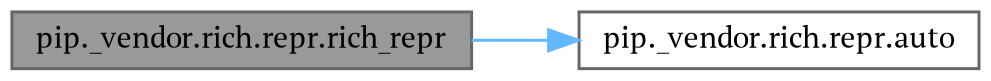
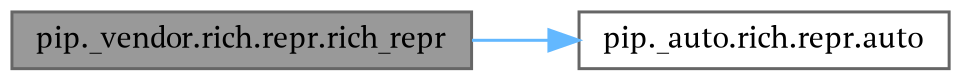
(779, 40) -> (764, 40)
